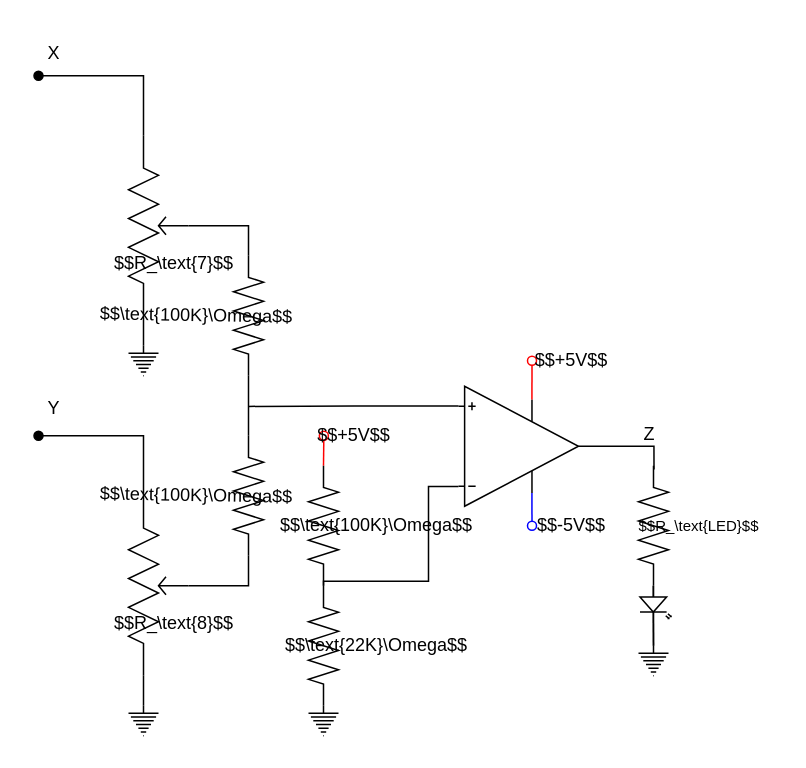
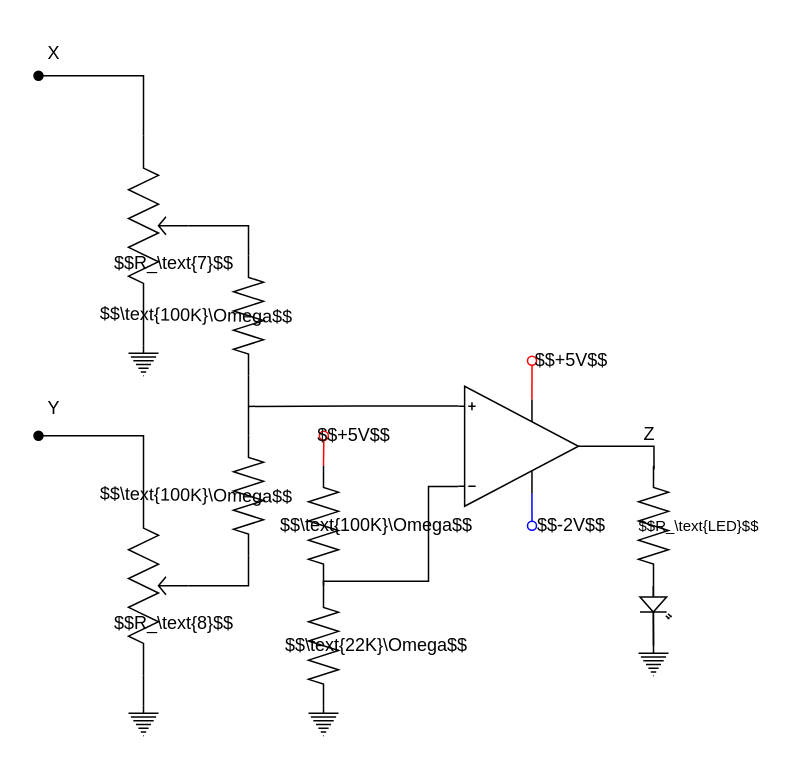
(572, 526) -> (572, 526)
